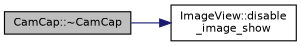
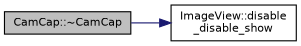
(234, 23) -> (234, 23)
